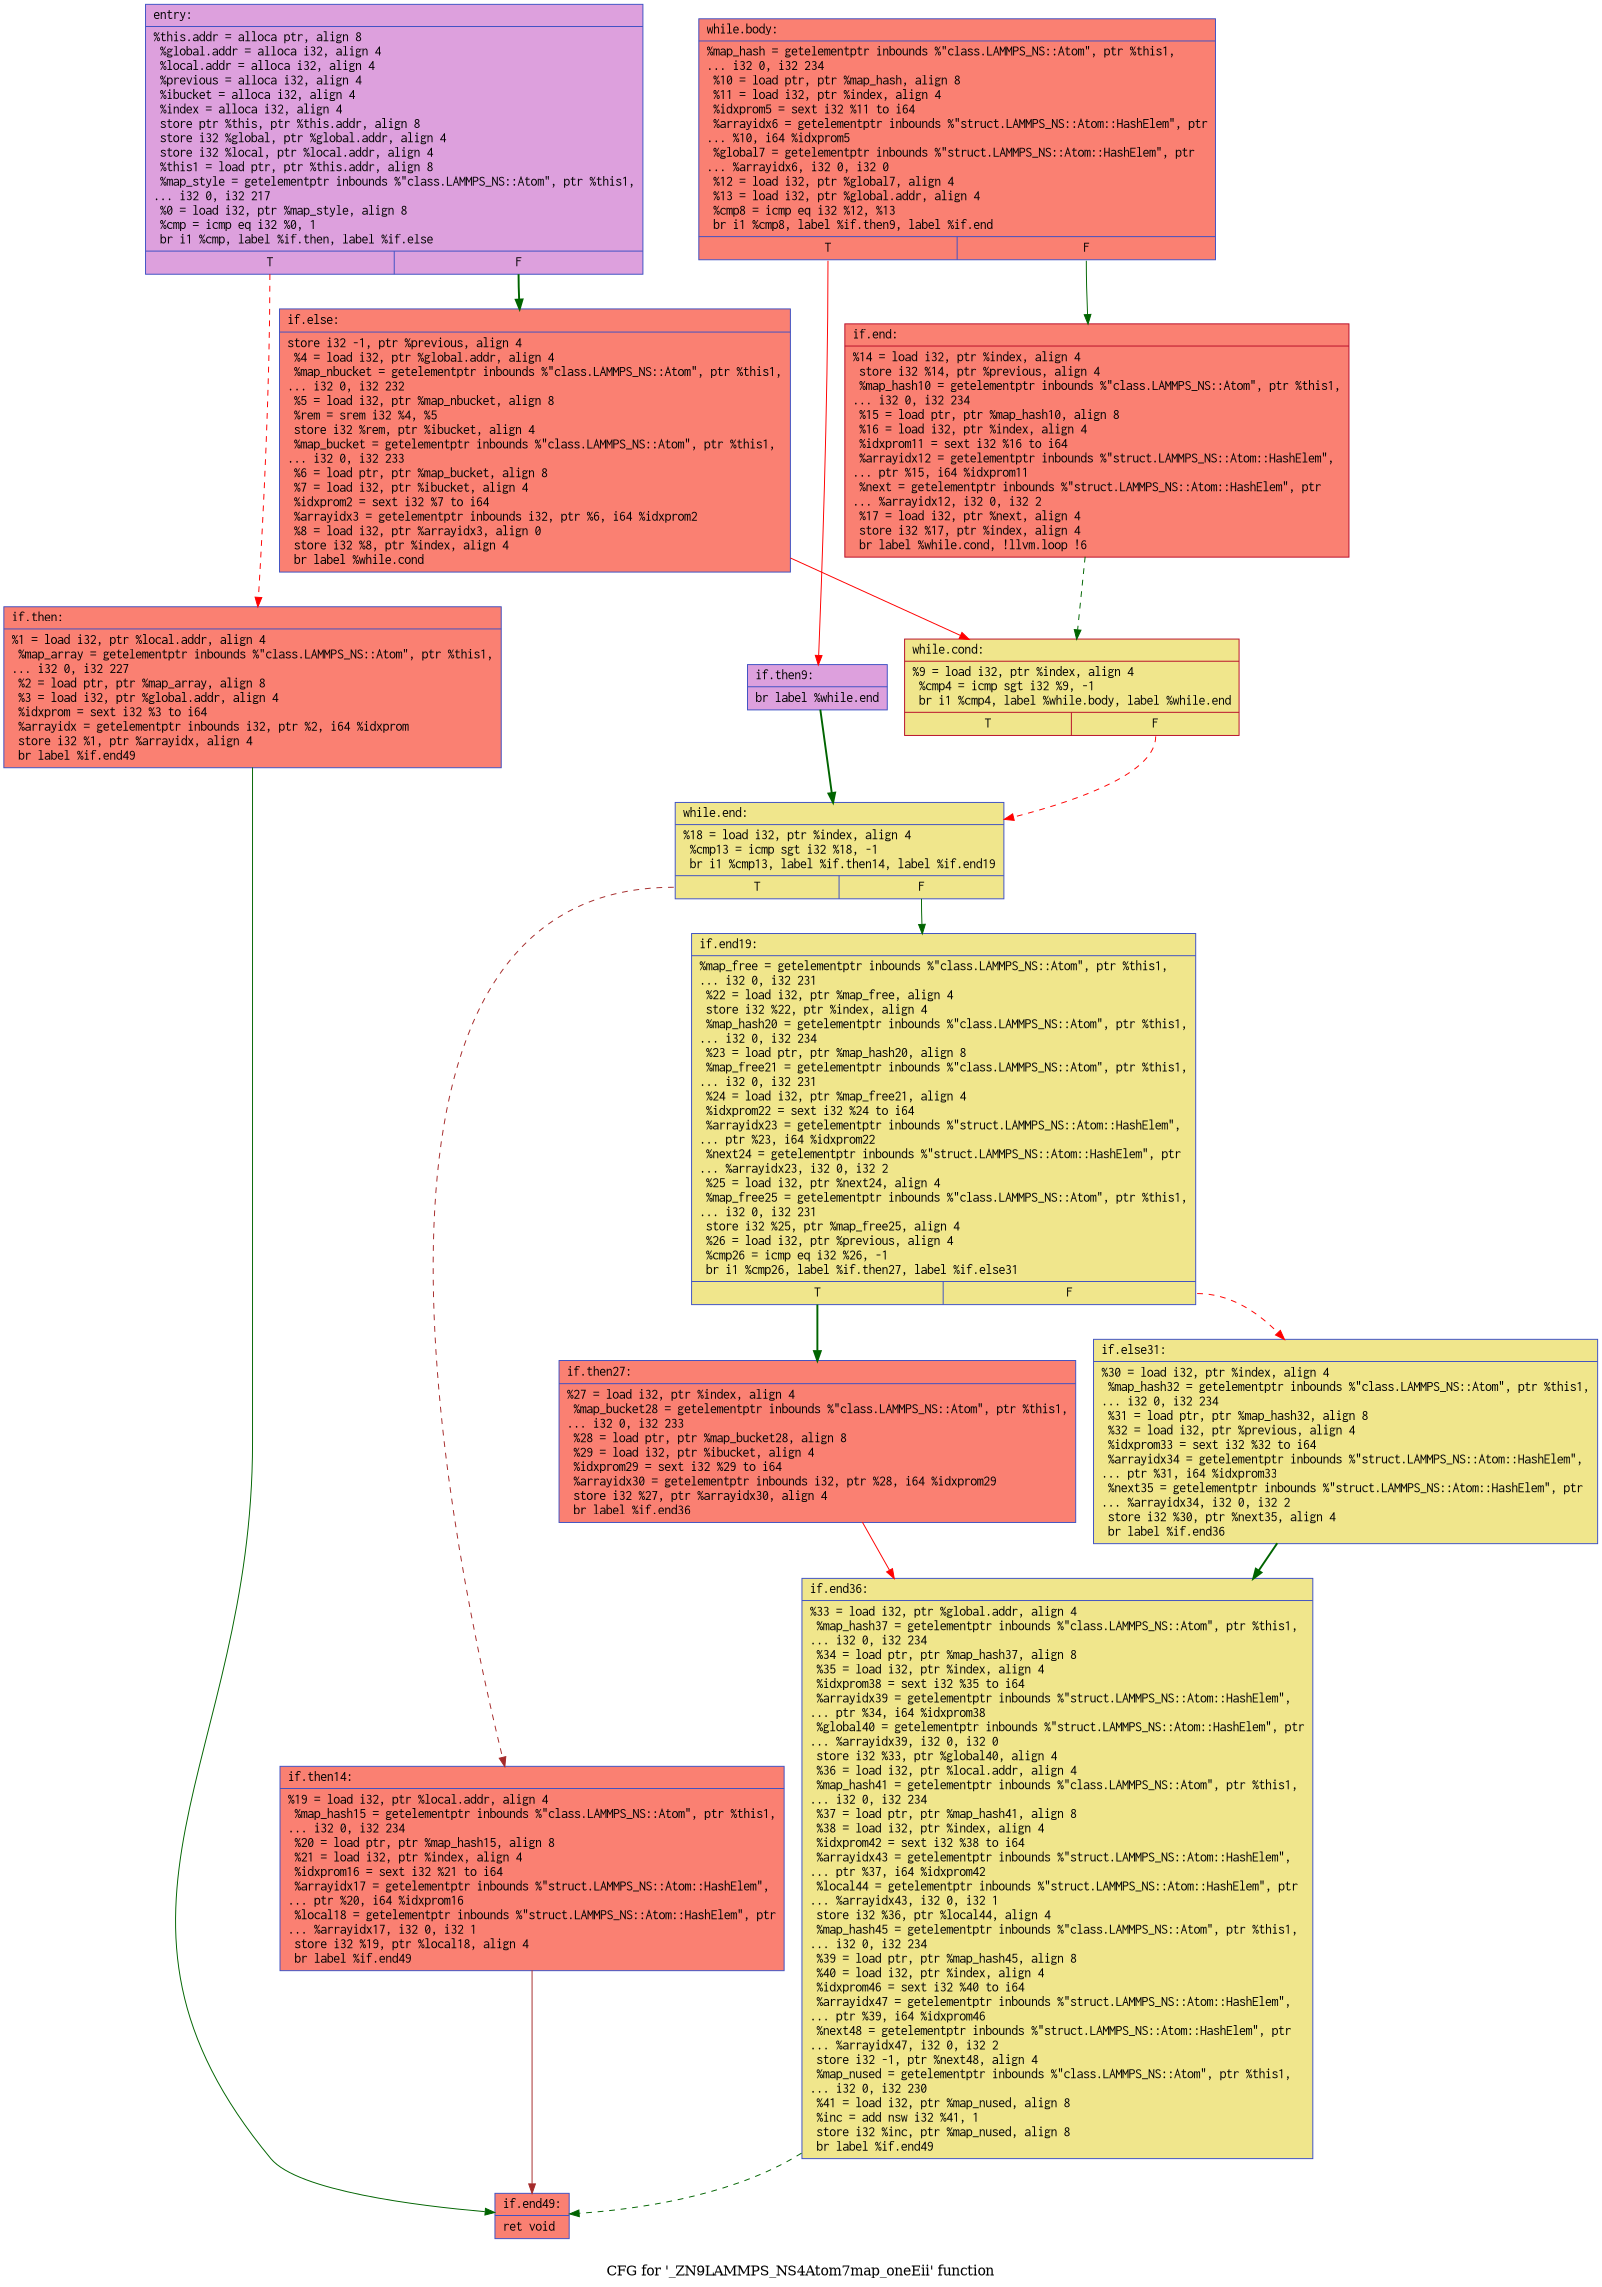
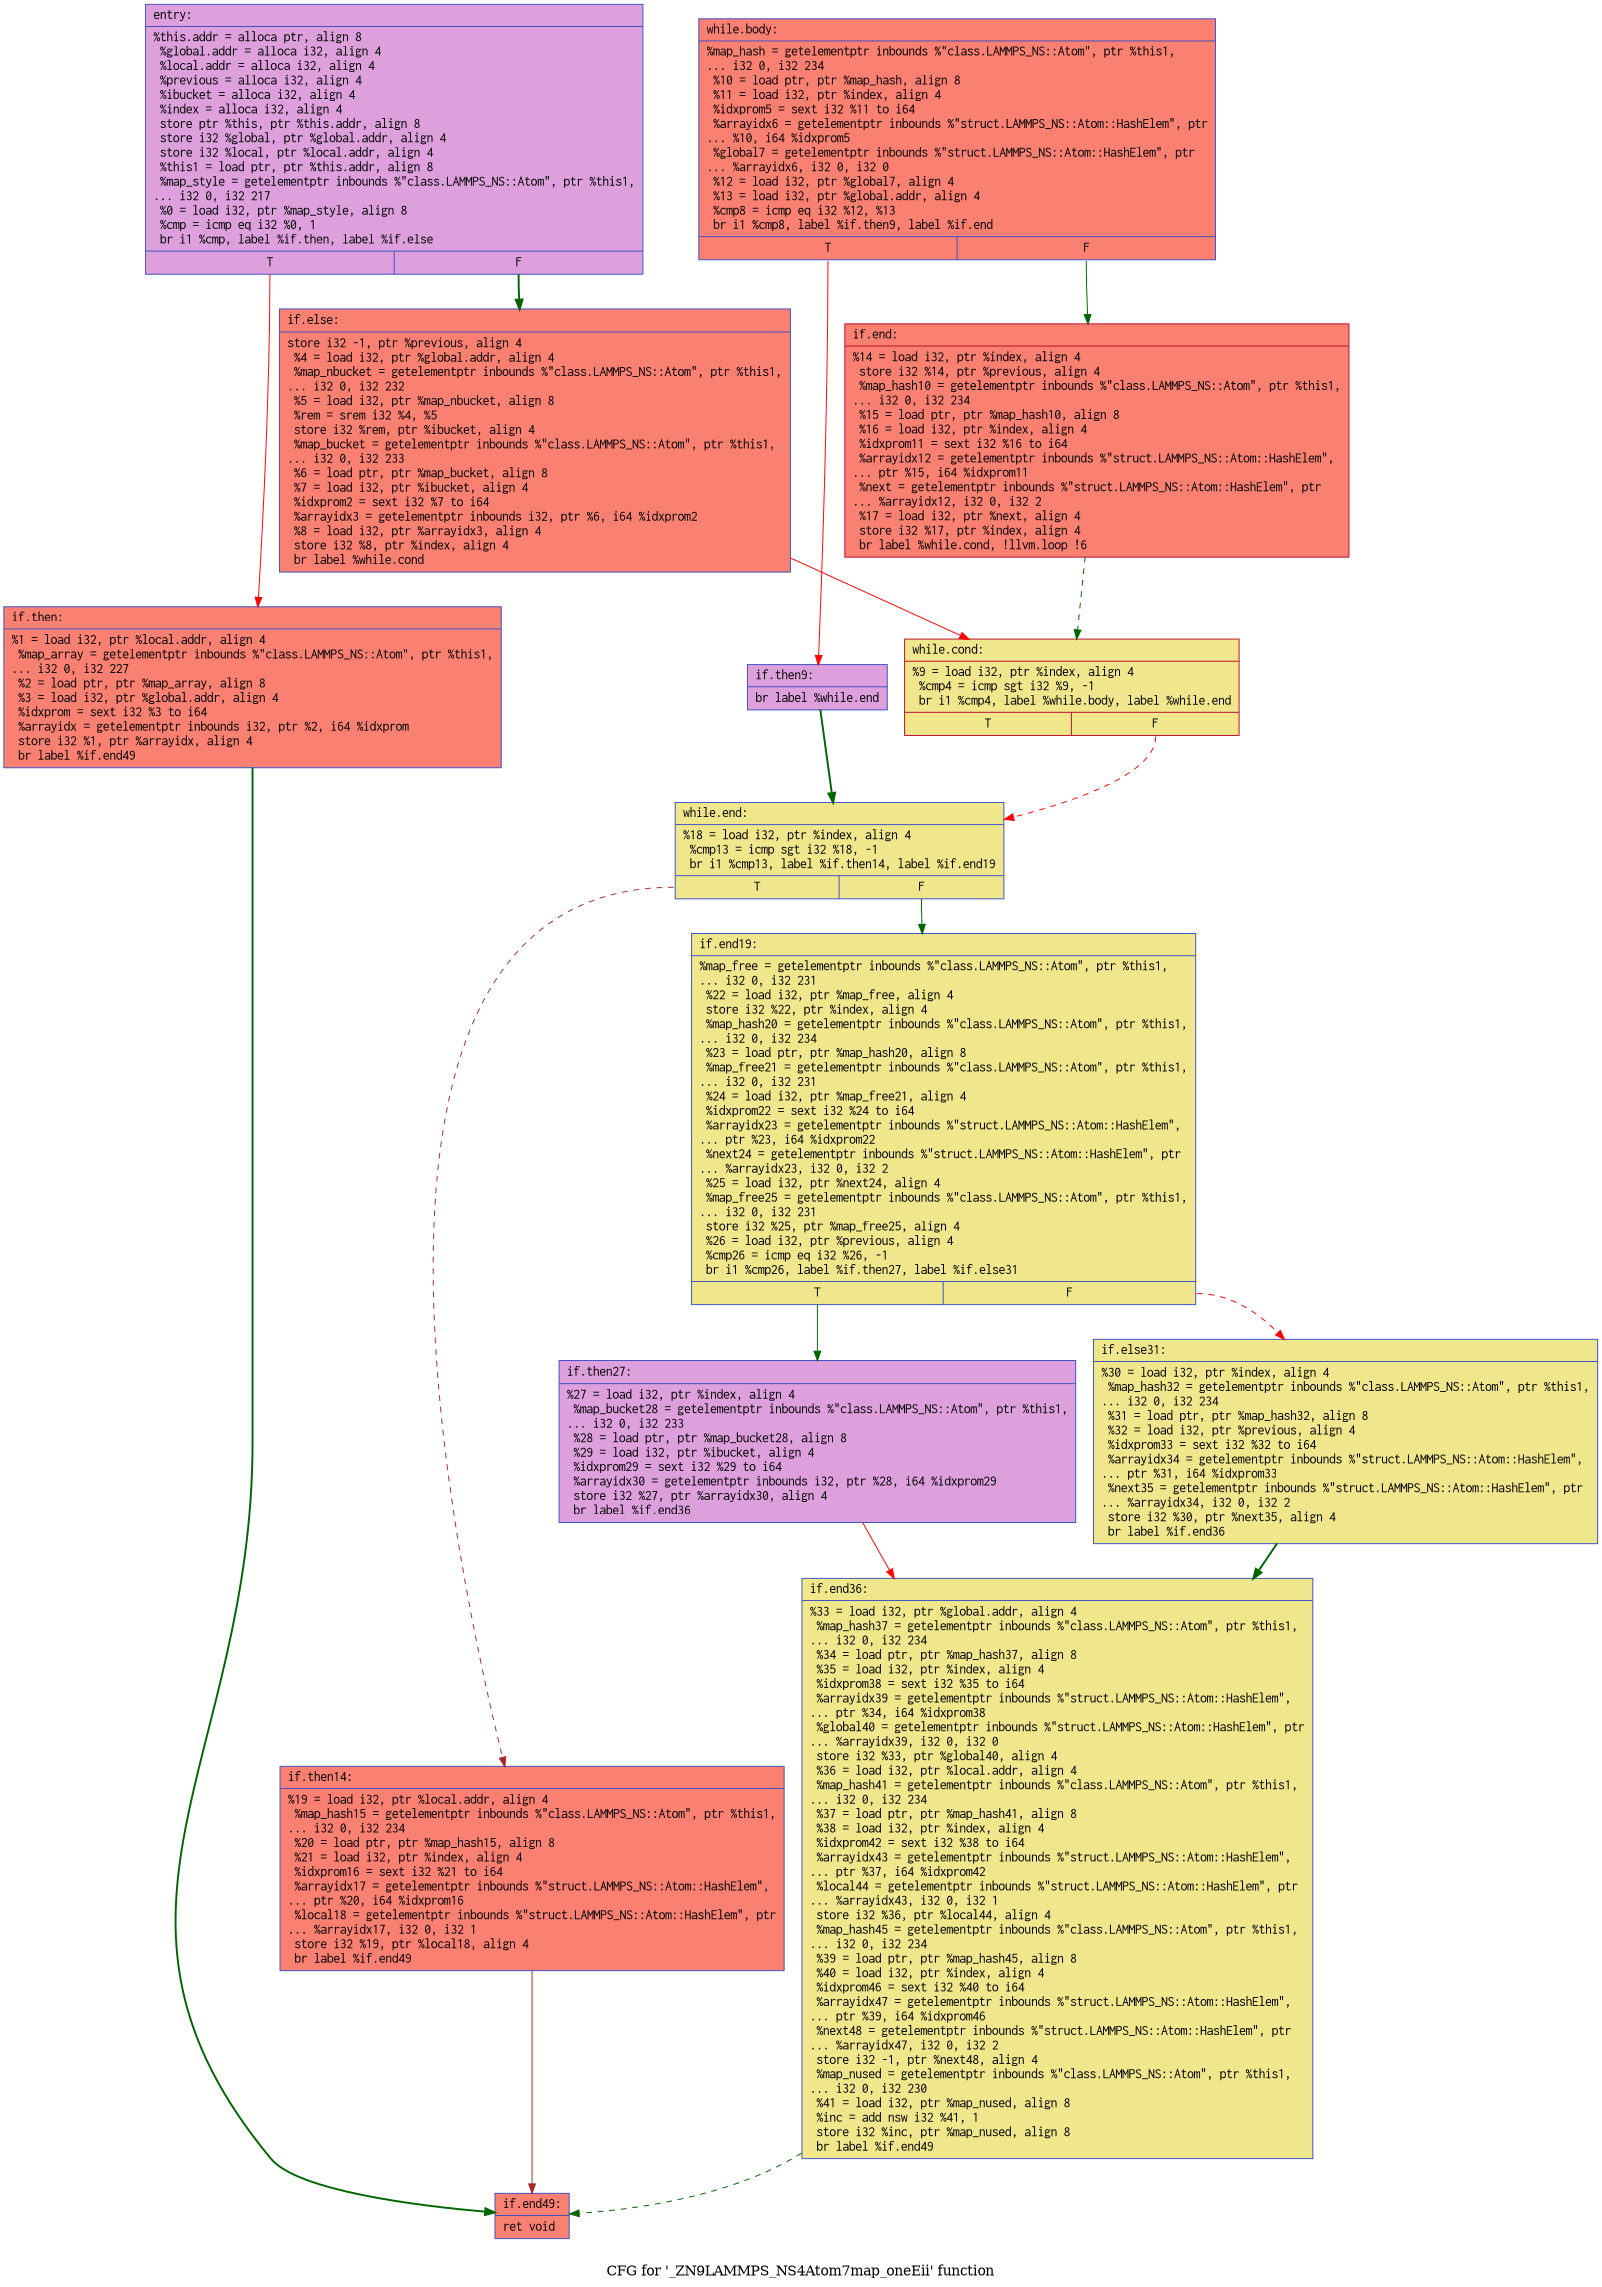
(266, 436) -> (266, 436)
(414, 531) -> (414, 531)
(817, 1328) -> (817, 1328)
(817, 1441) -> (817, 1441)
(239, 1589) -> (239, 1589)
